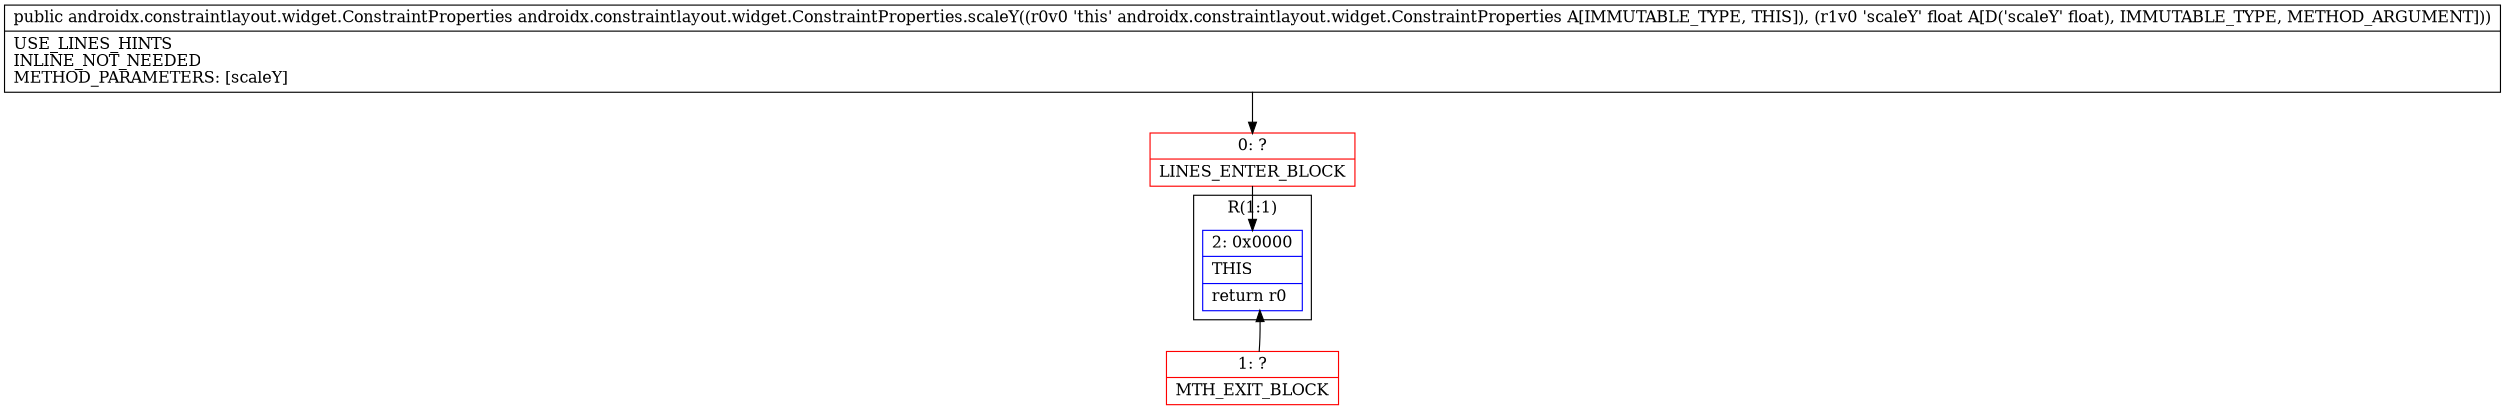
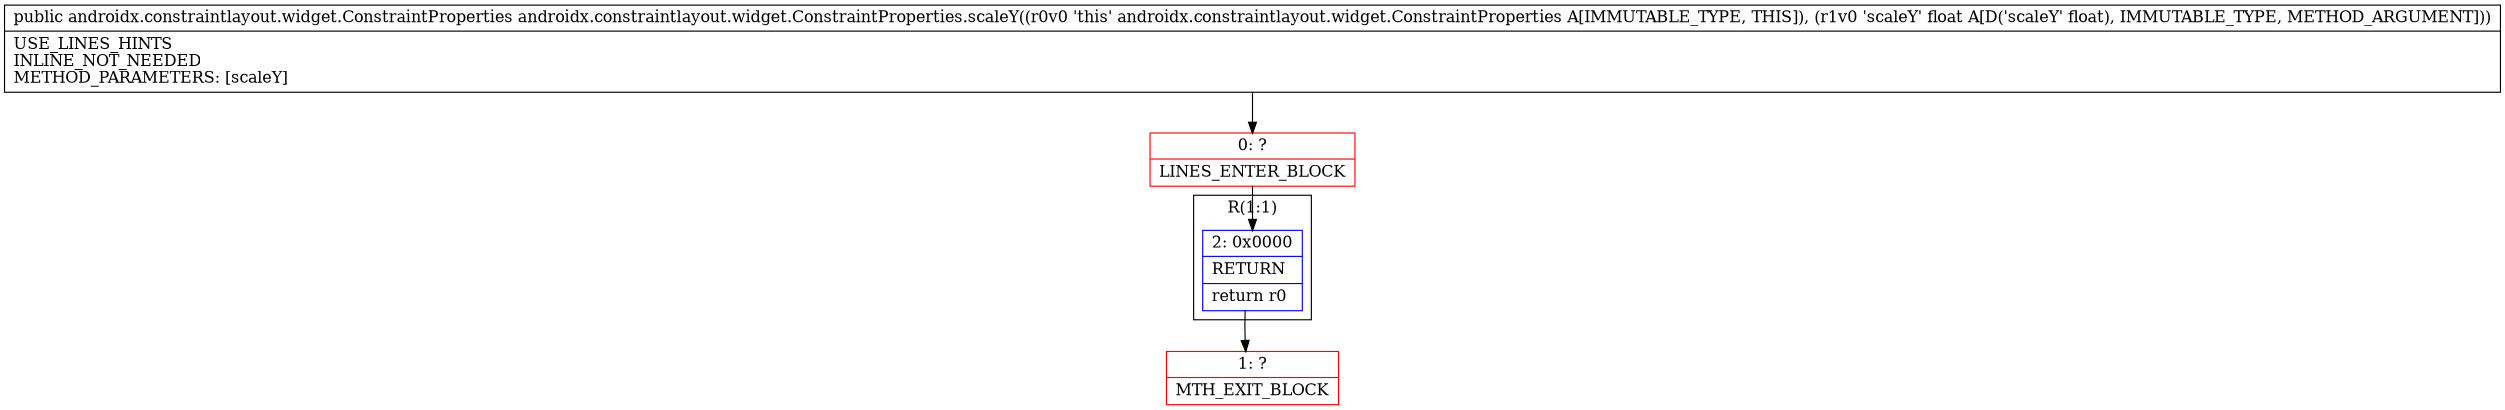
(1233, 269) -> (1249, 269)
(1260, 337) -> (1245, 327)
